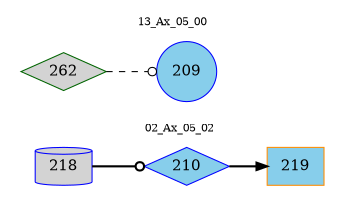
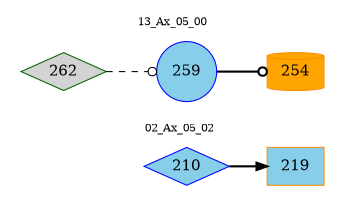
(187, 72) -> (187, 72)
none -> (296, 72)
(64, 166) -> none
